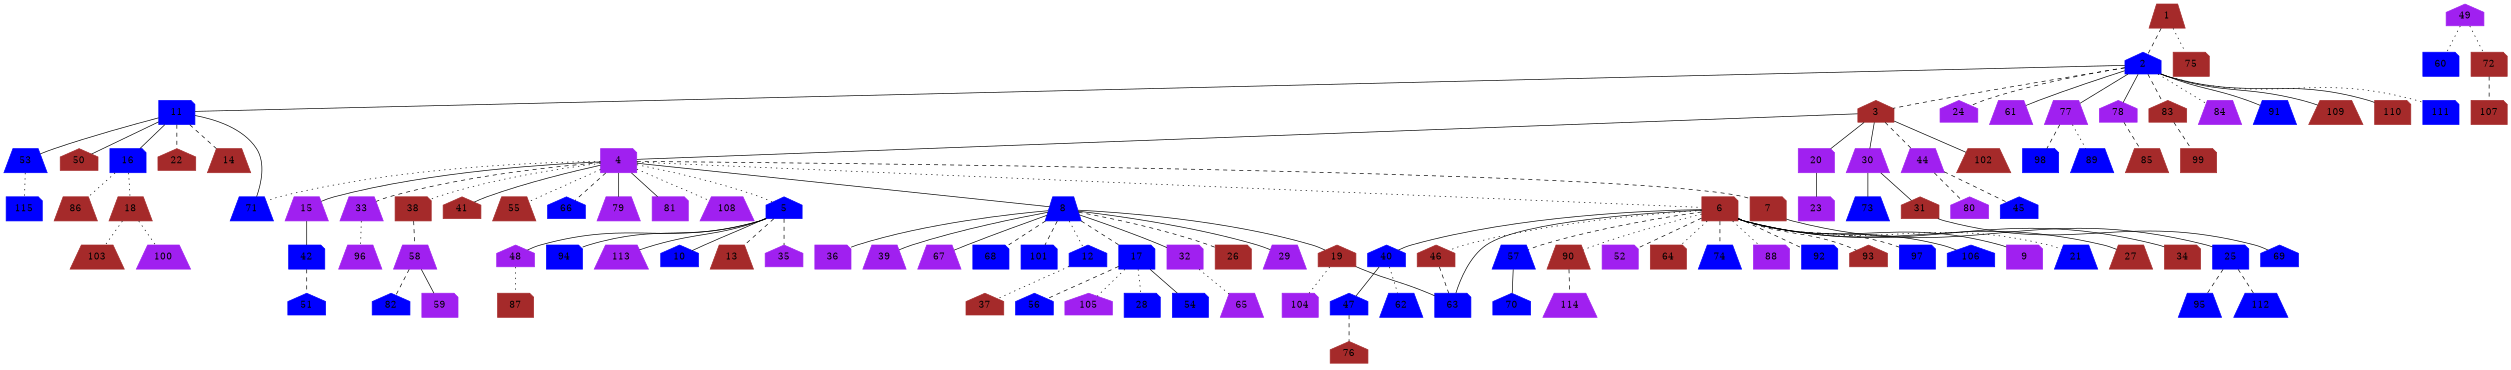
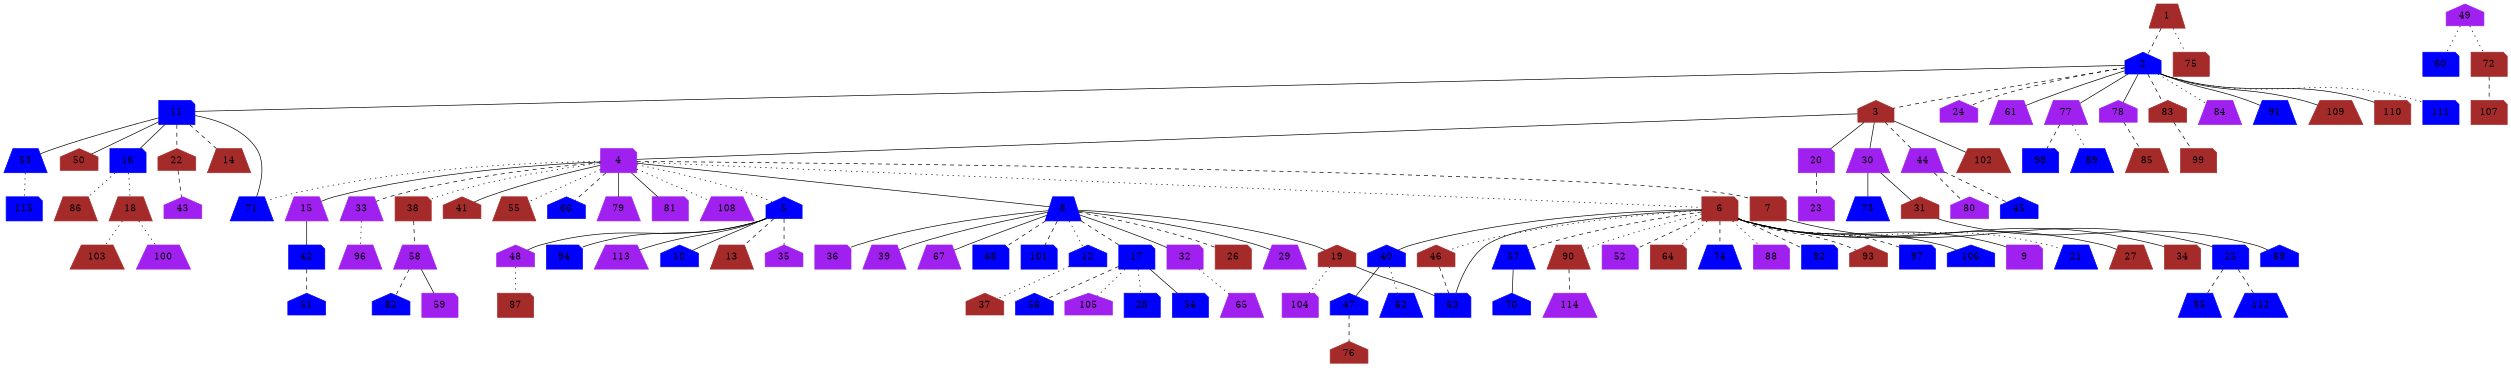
(1816, 185) -> (1816, 185)
none -> (183, 209)
